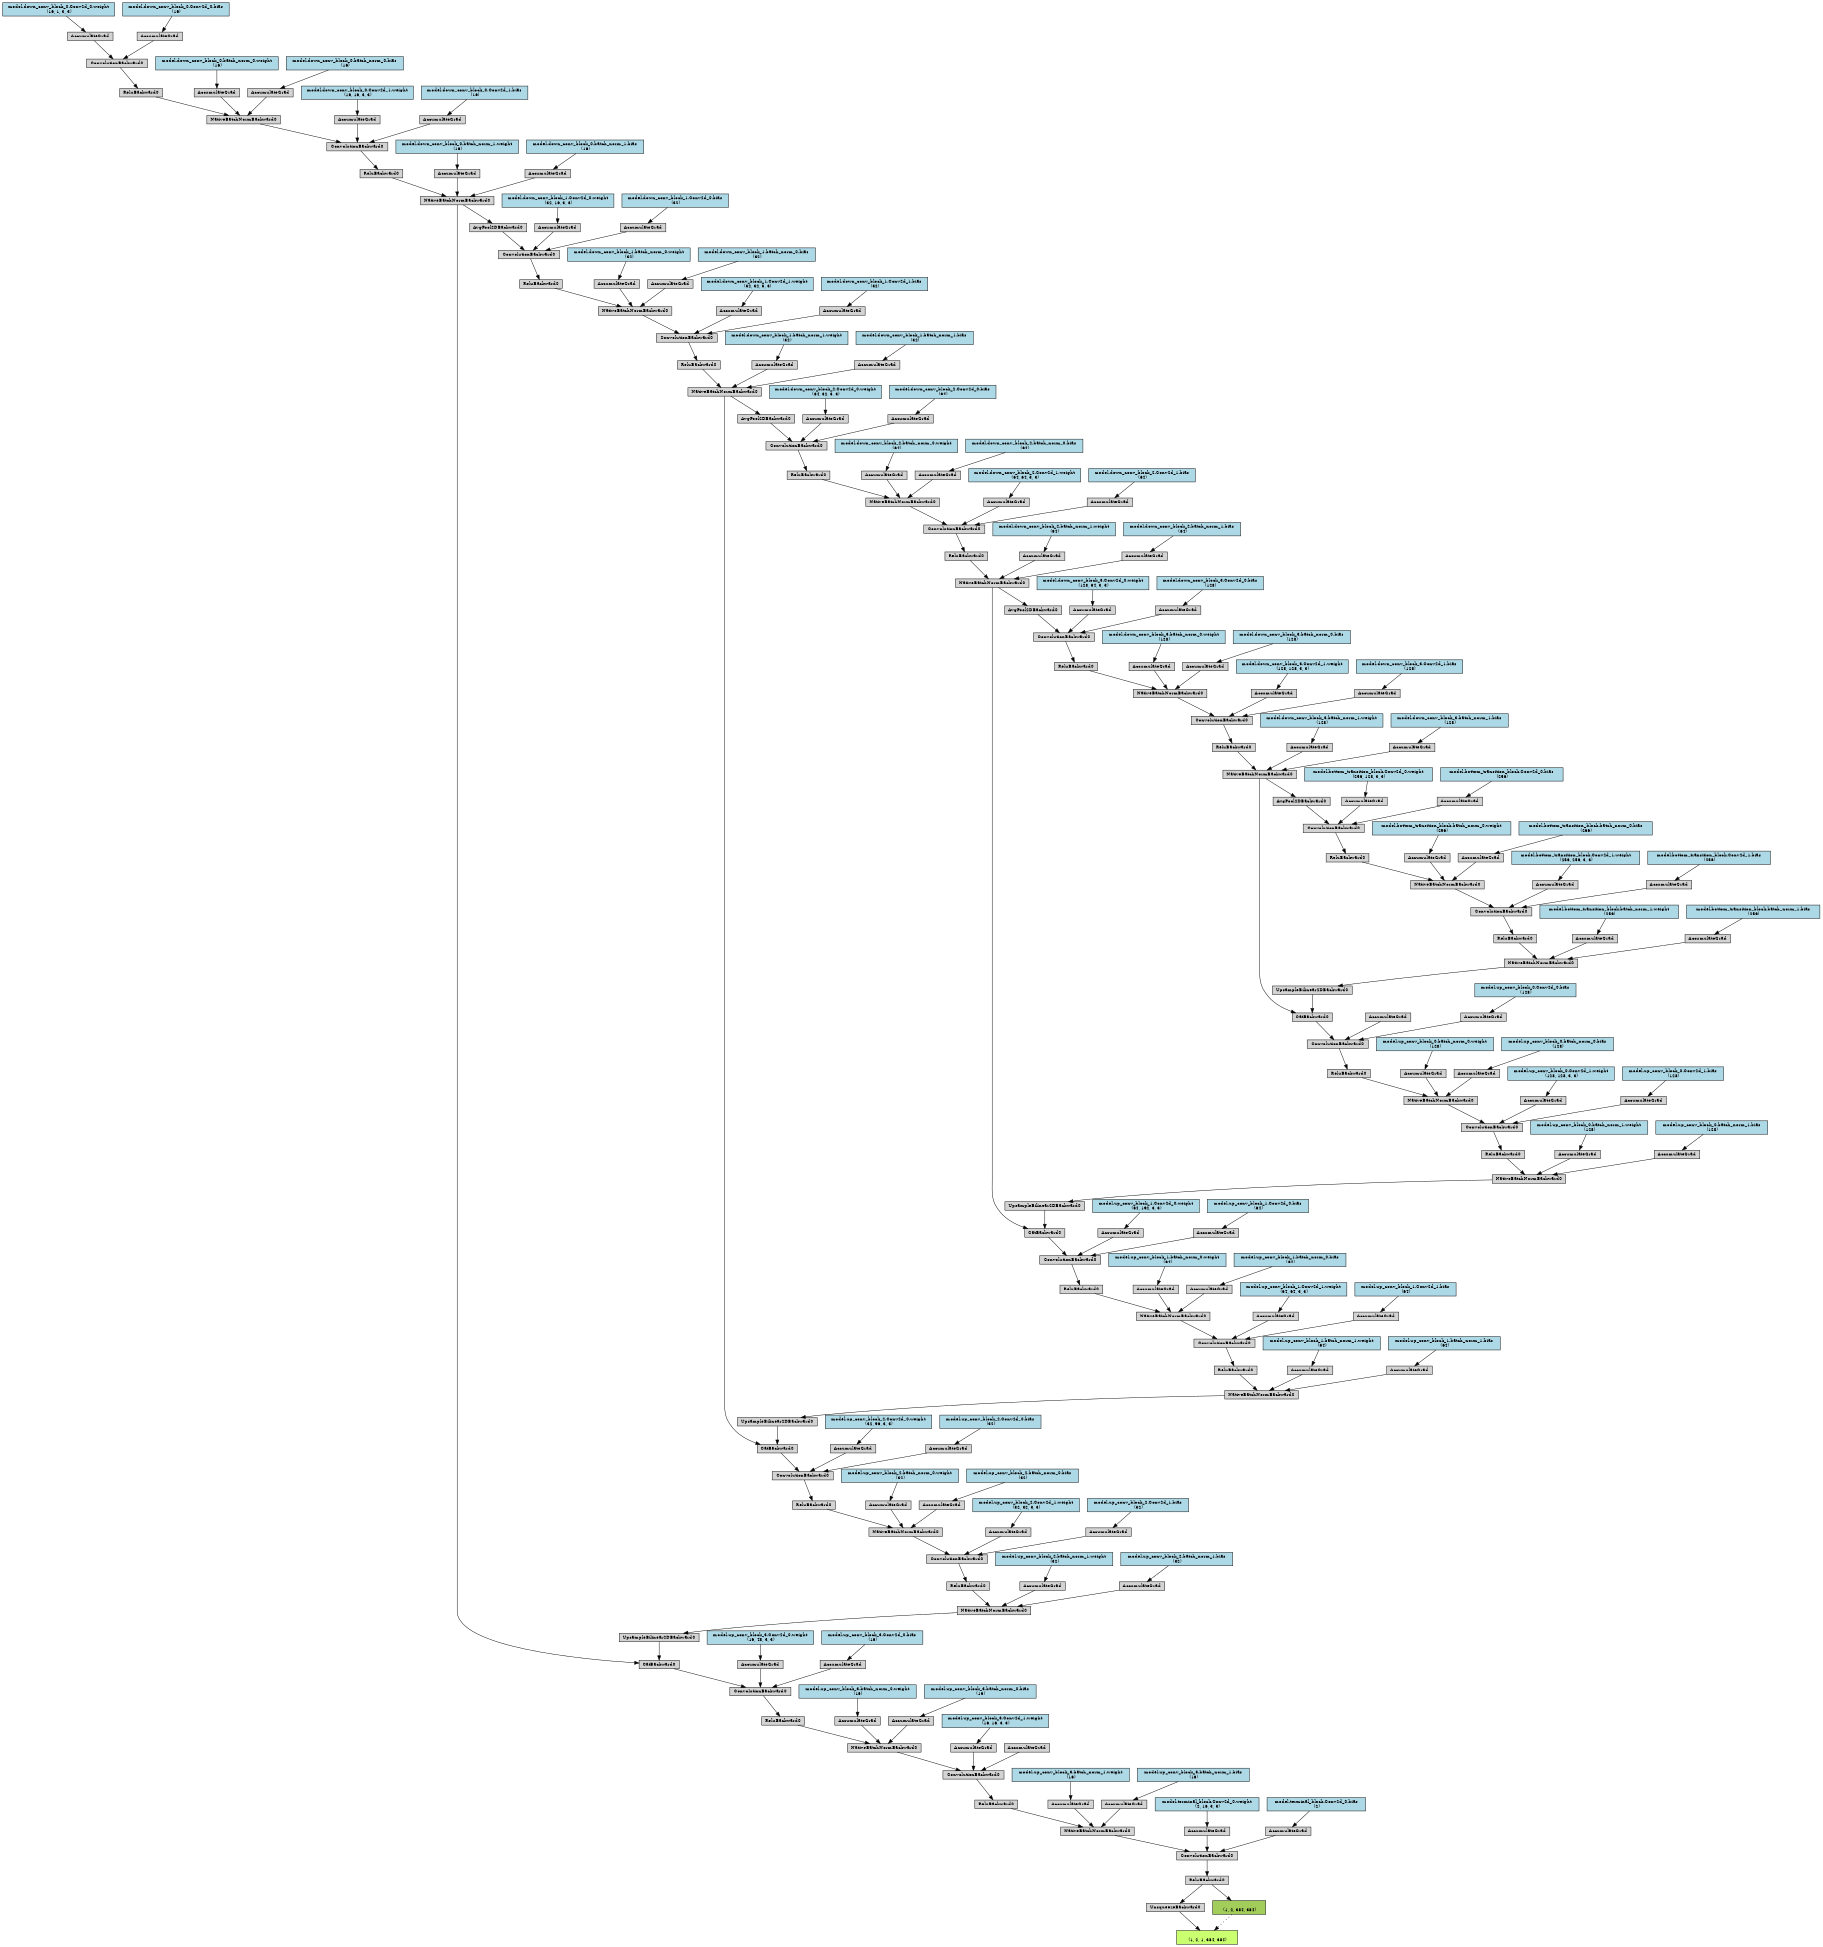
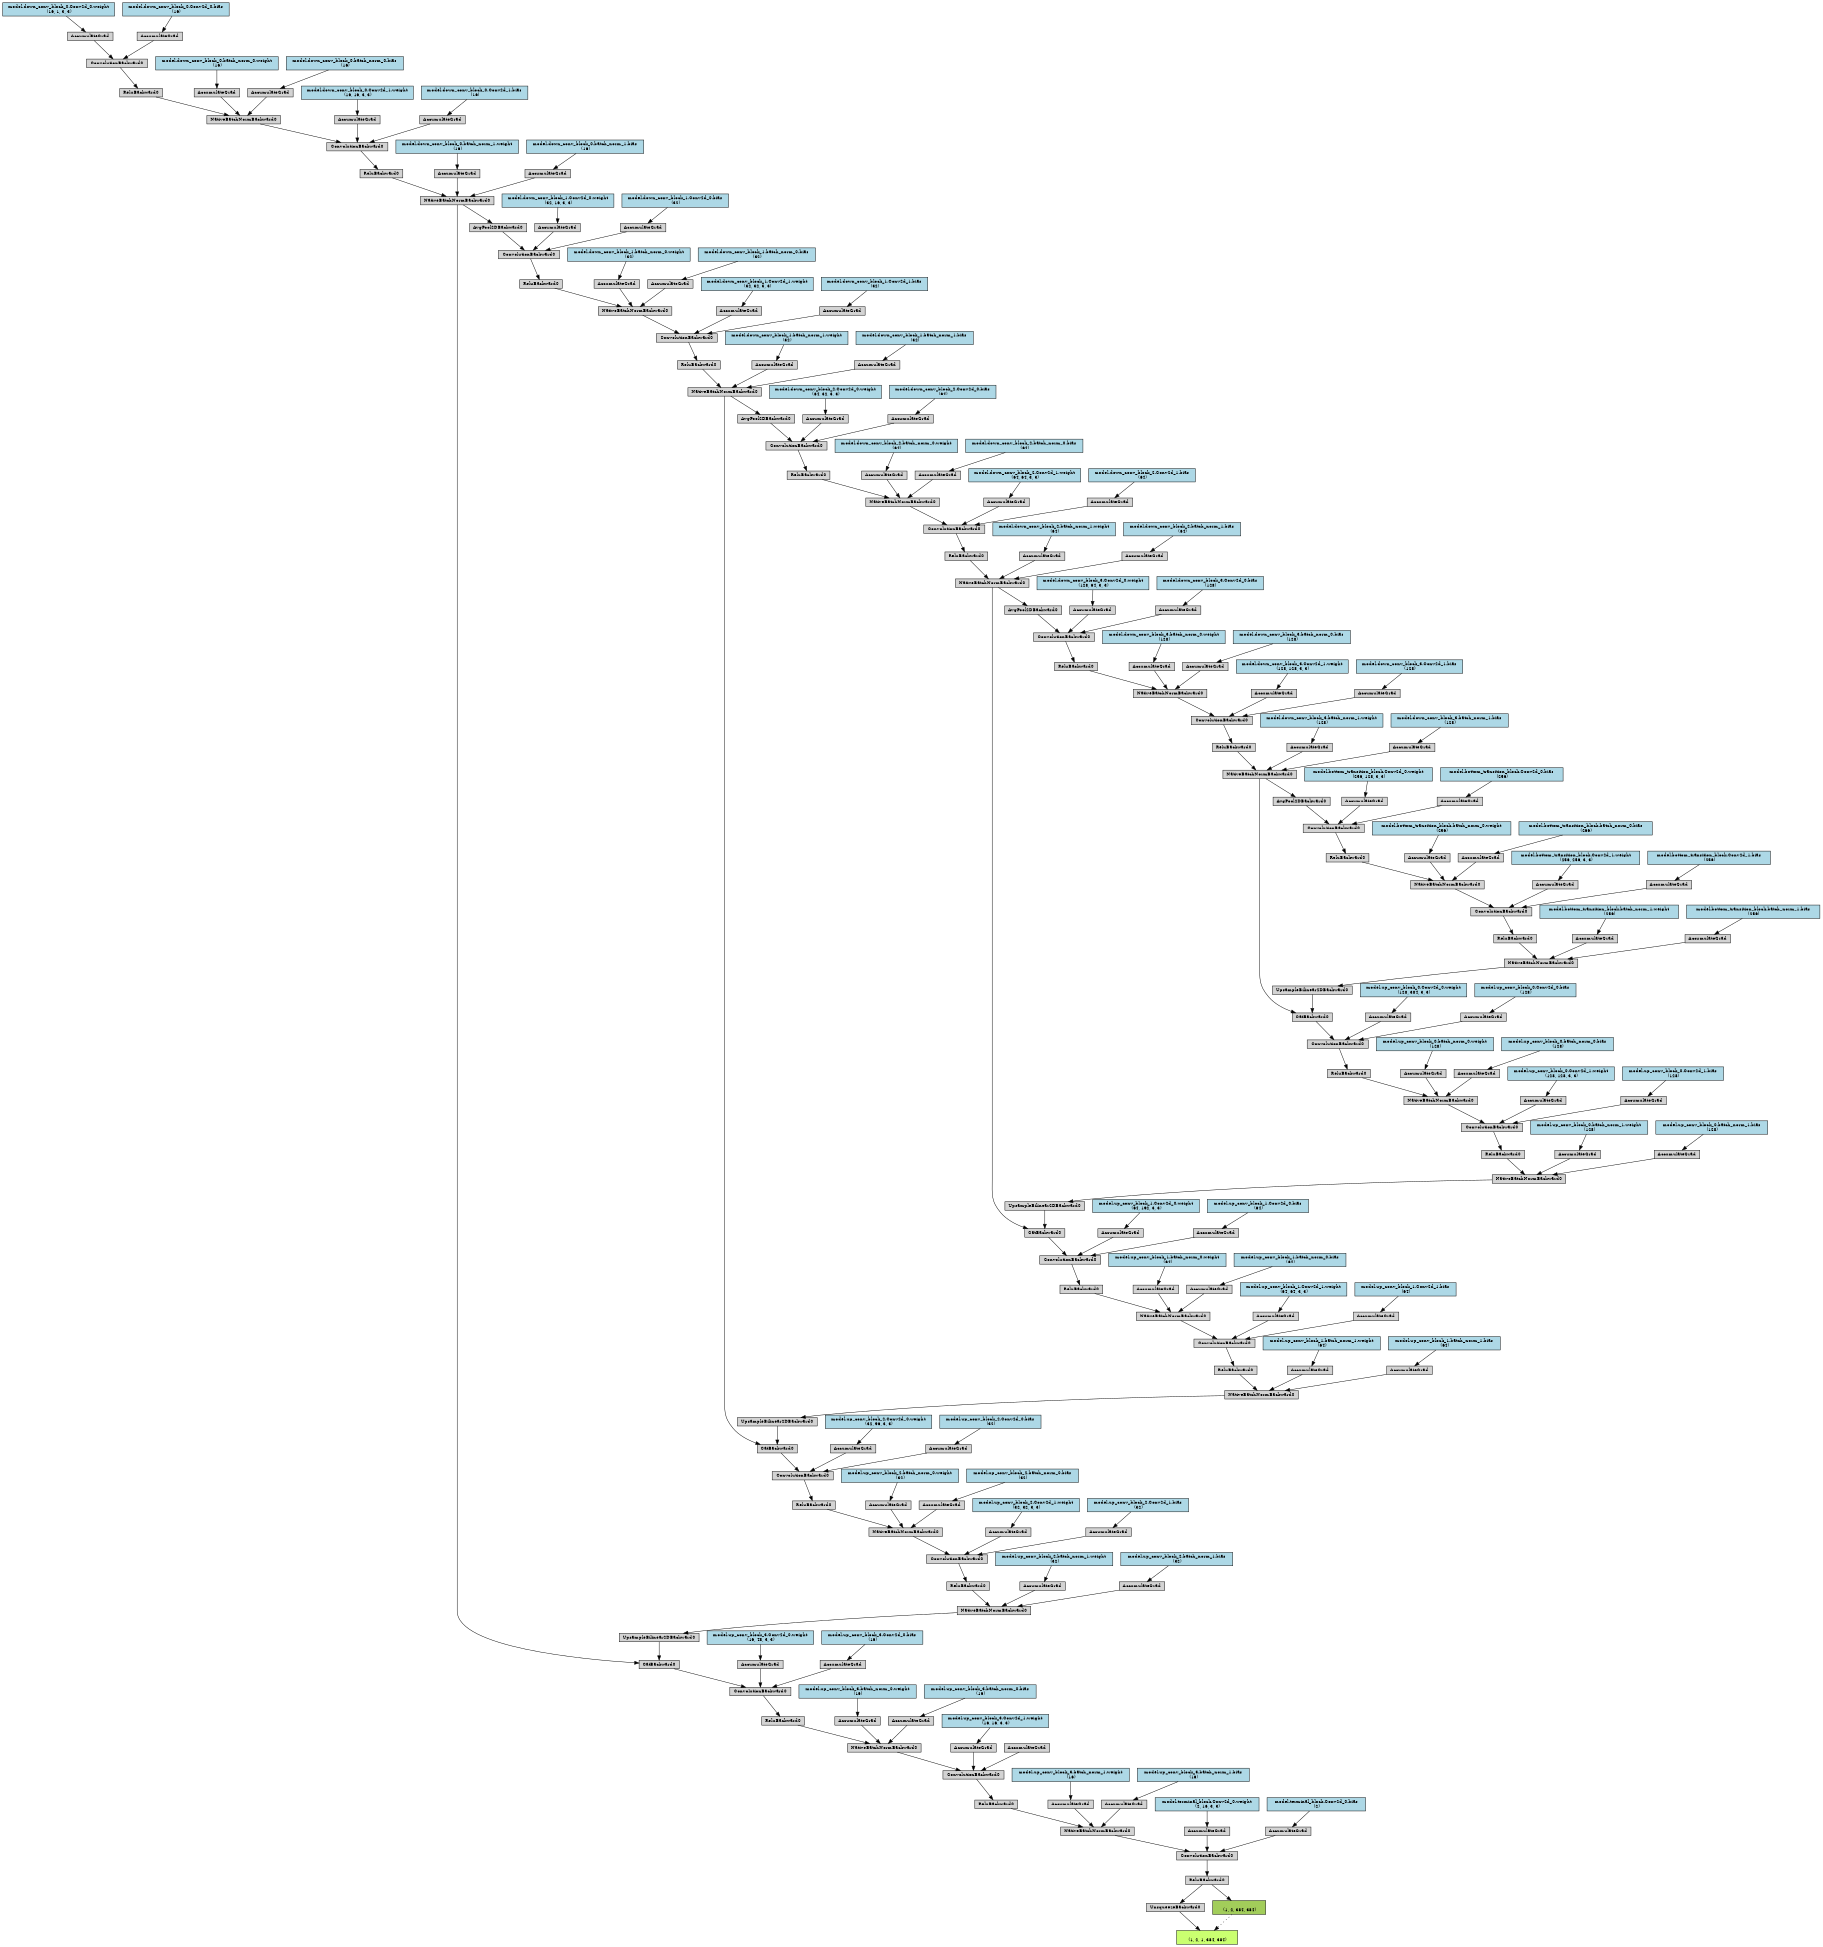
none -> (1414, 990)
